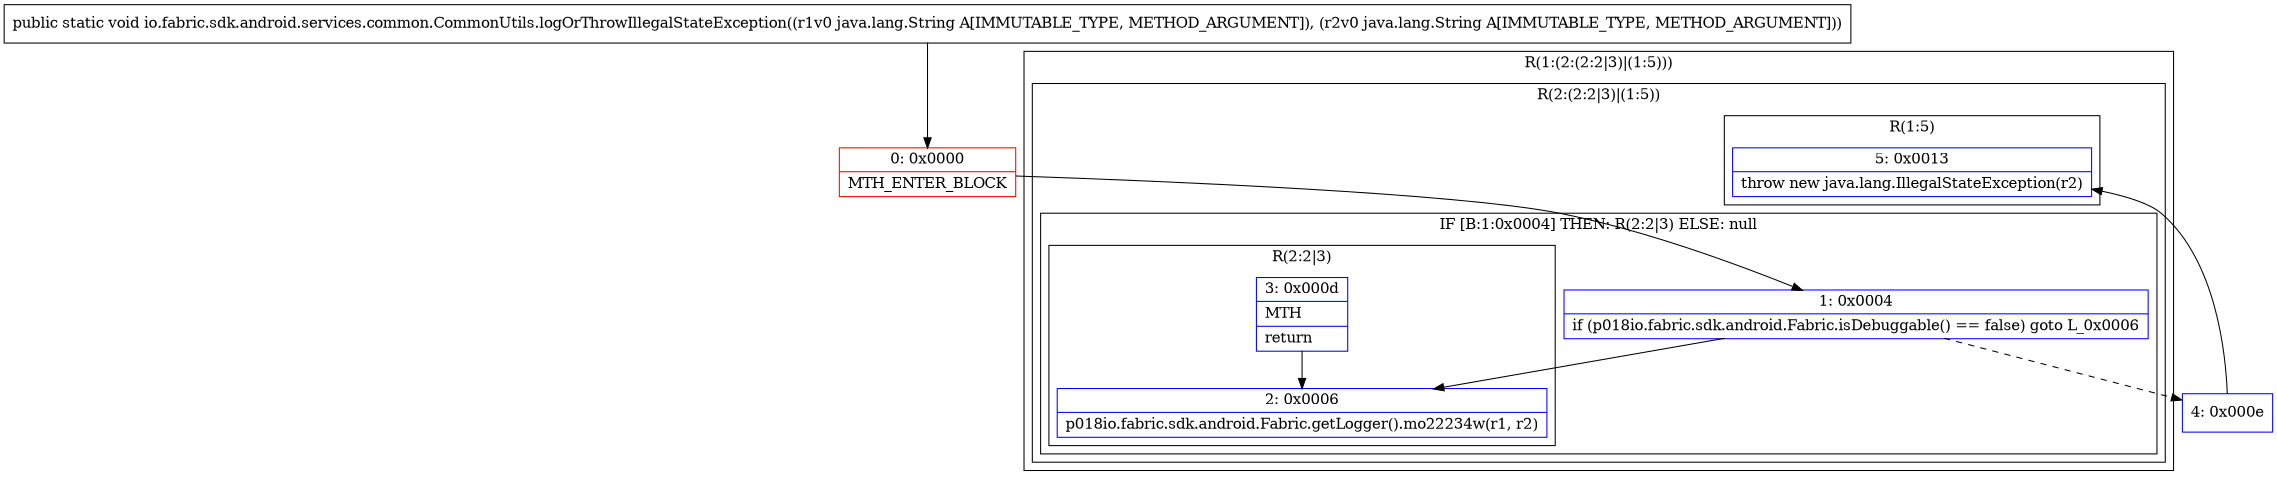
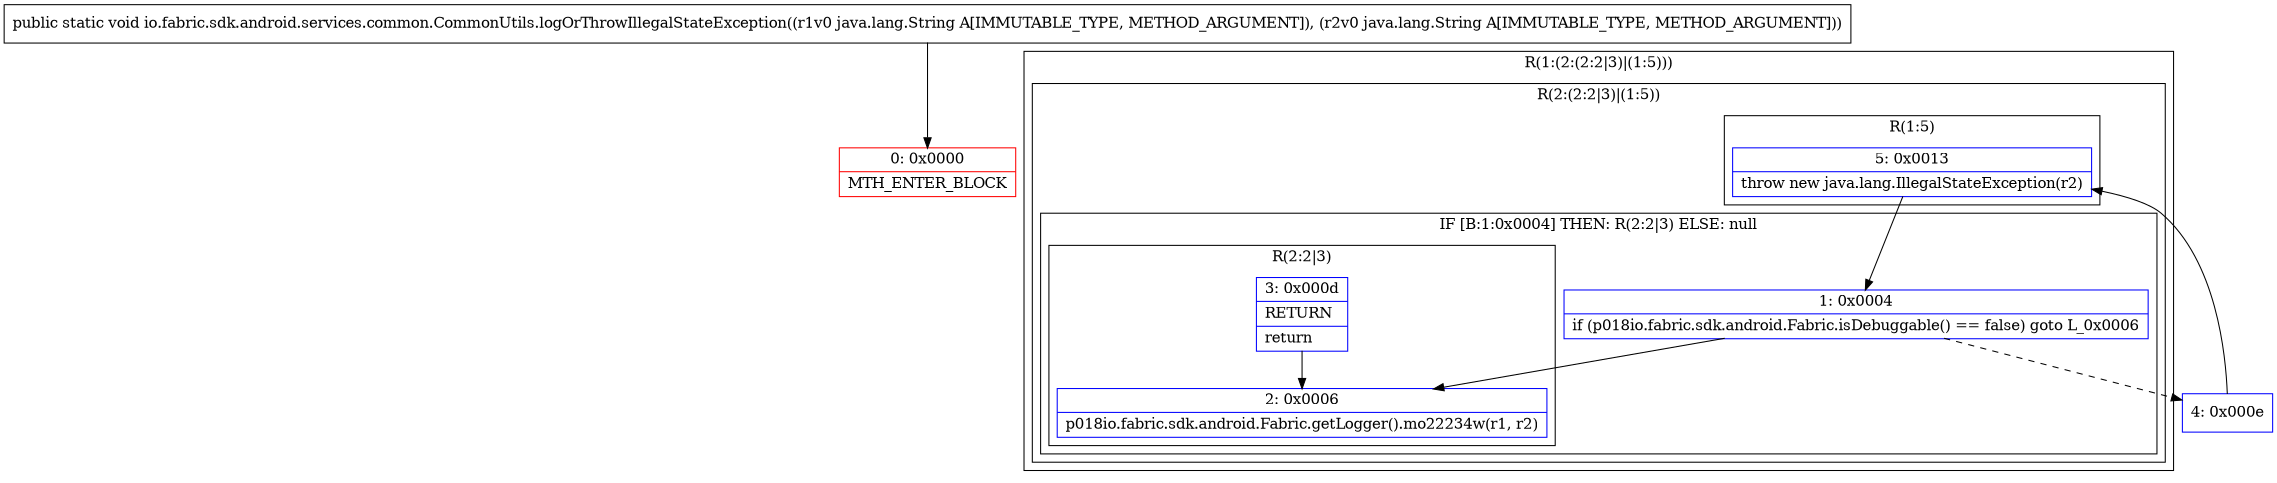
(1410, 196) -> (1886, 238)
(1283, 313) -> (1298, 313)
